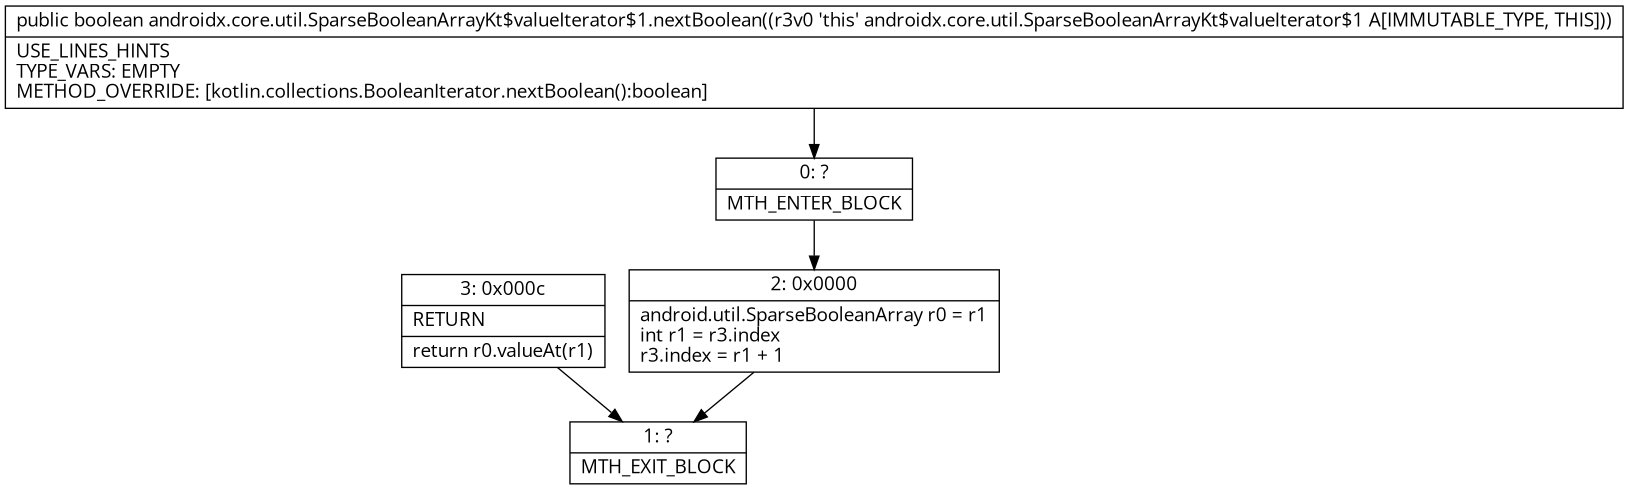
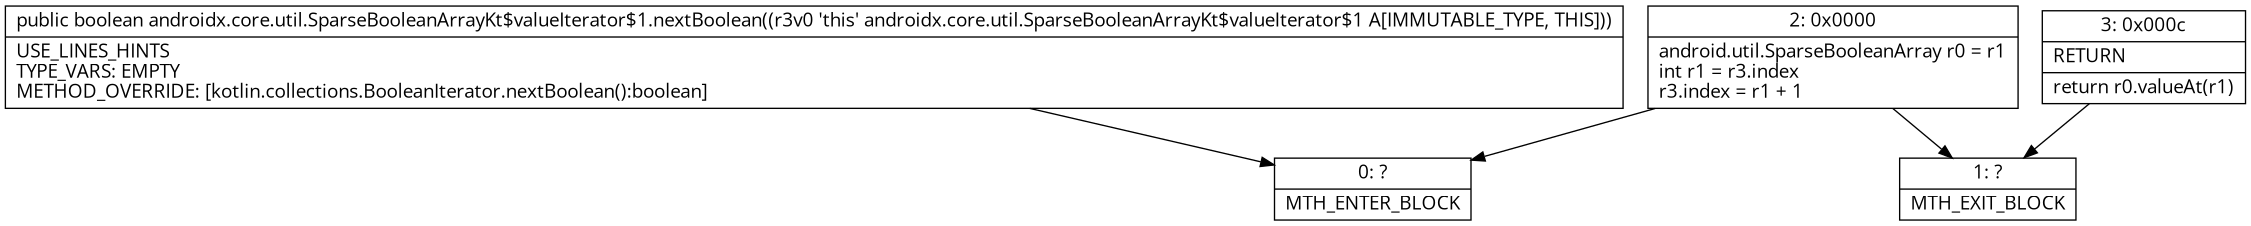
(814, 238) -> (1570, 132)
